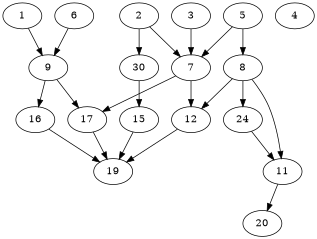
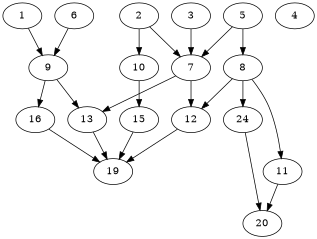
(139, 68) -> (139, 68)
(87, 120) -> (87, 120)
(261, 143) -> (252, 168)
